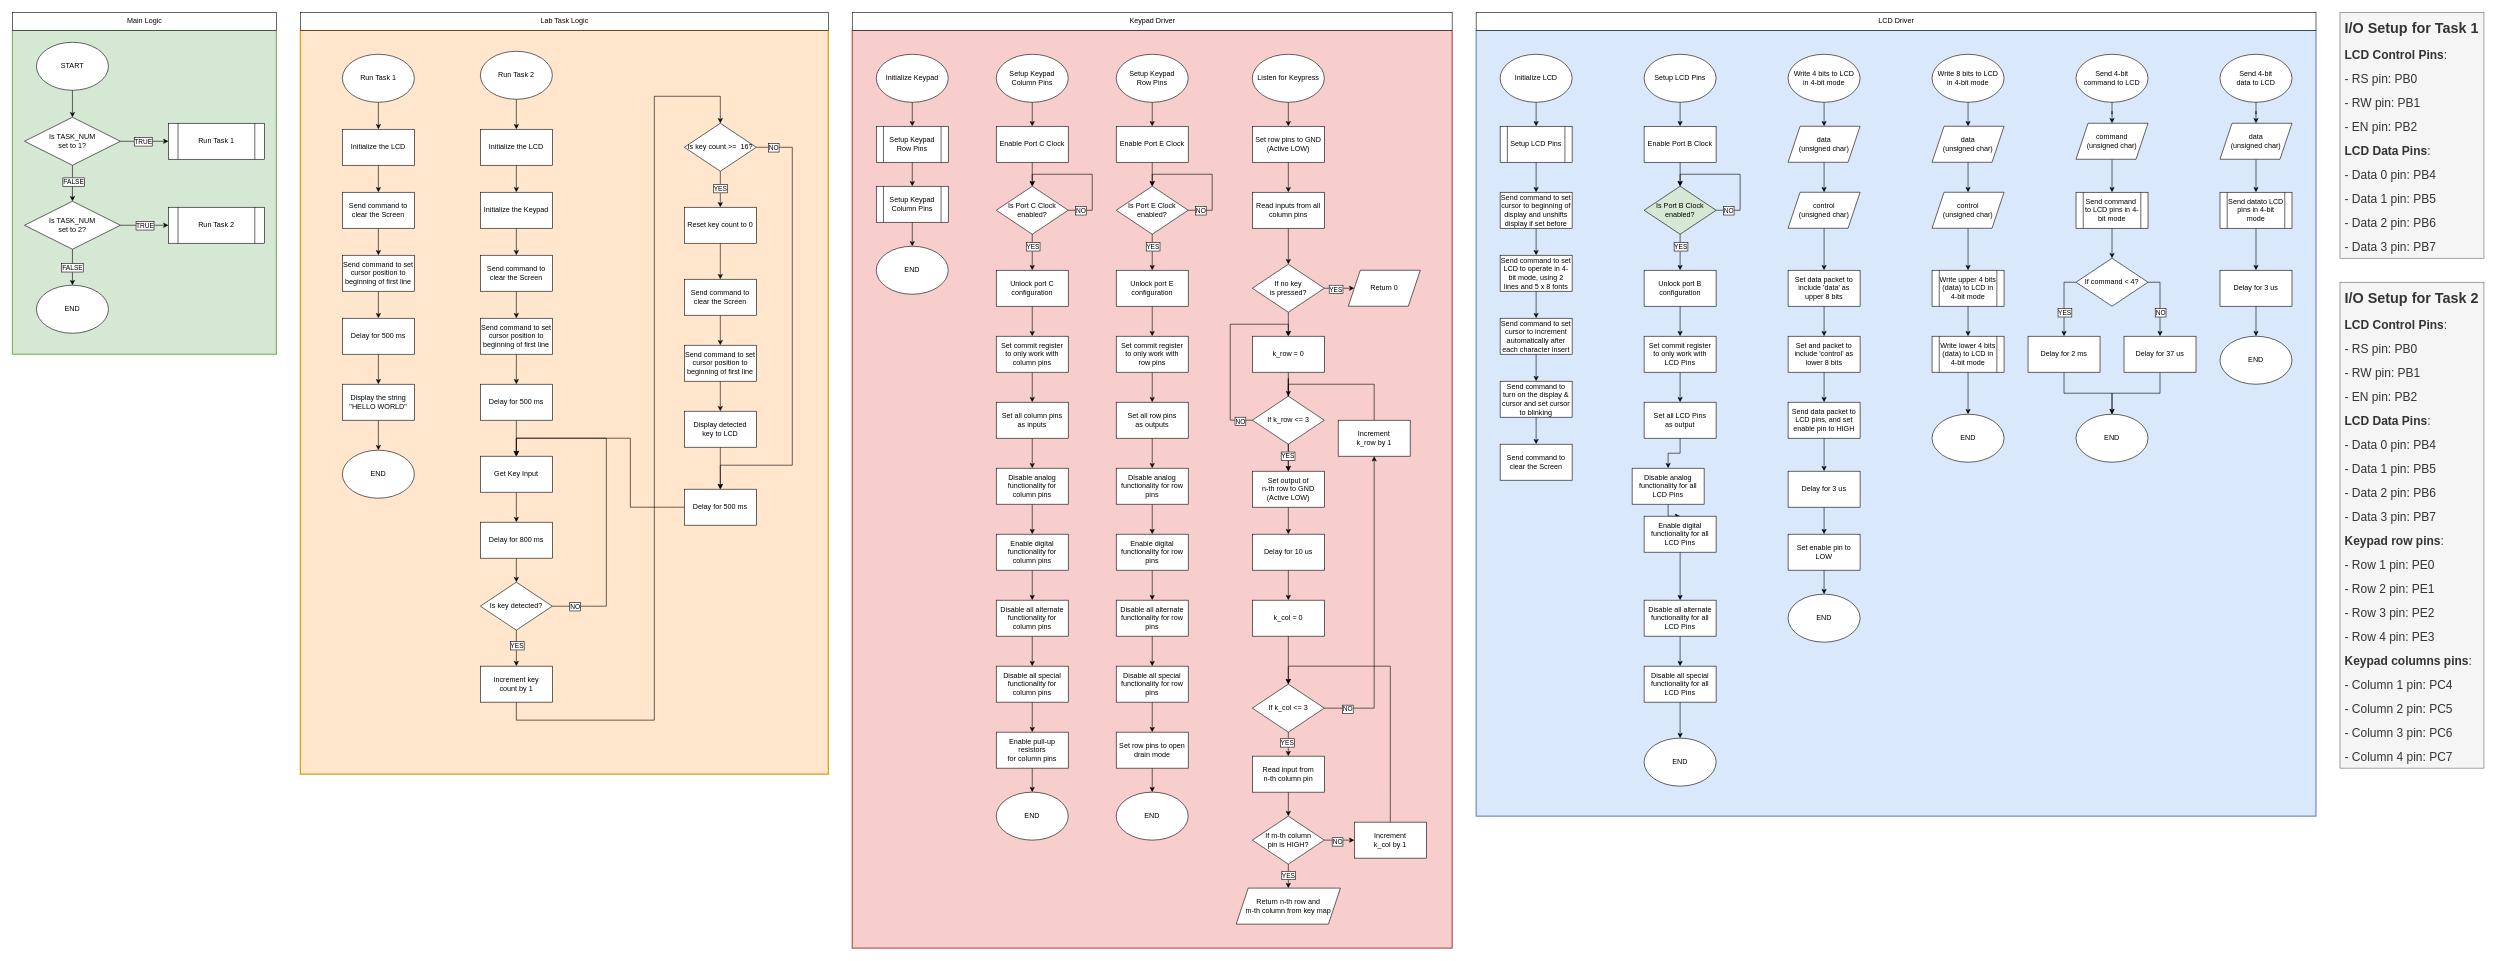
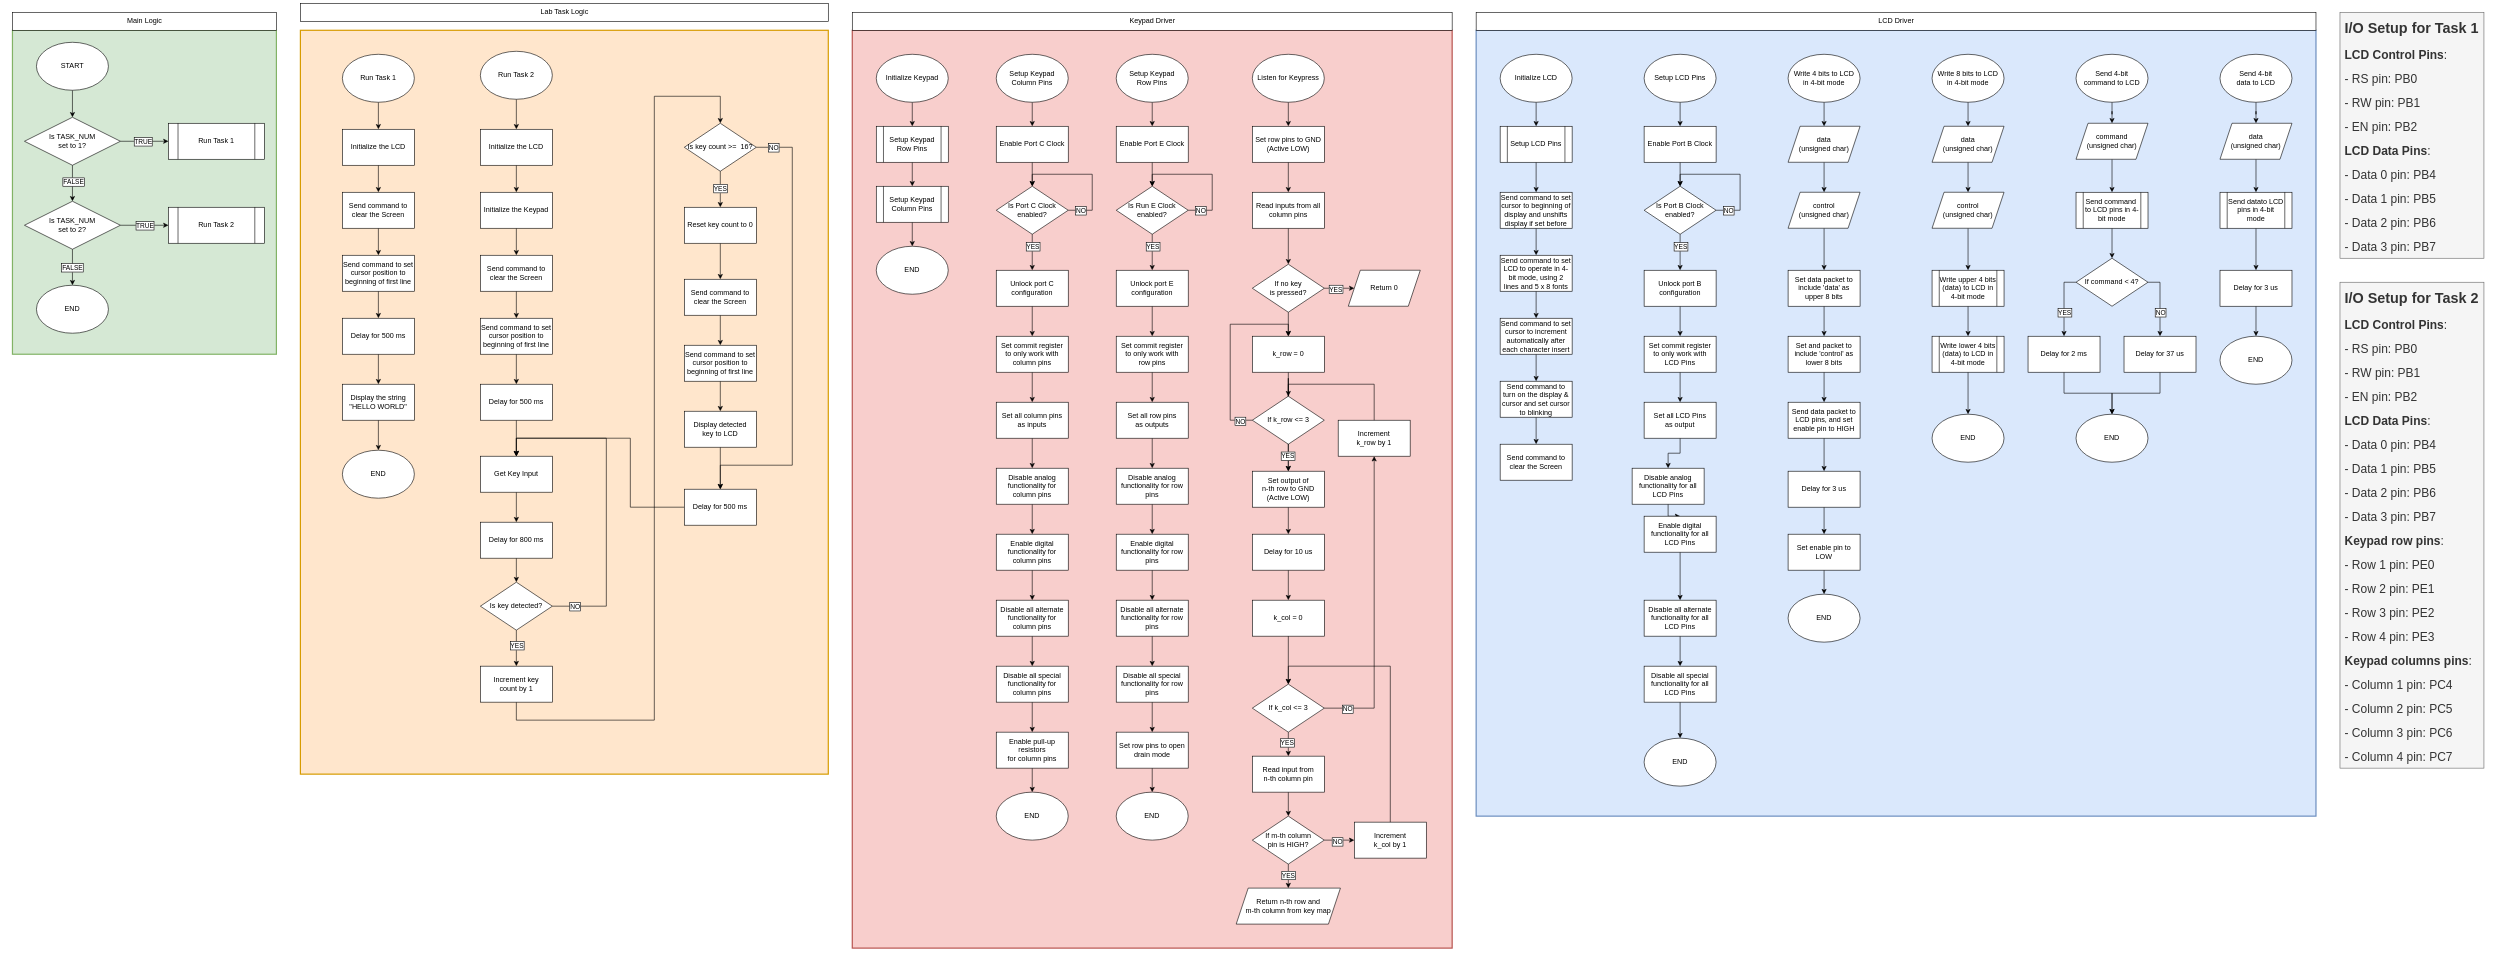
(564, 21) -> (564, 12)
(1152, 210) -> (1152, 210)
(1680, 210) -> (1680, 210)
